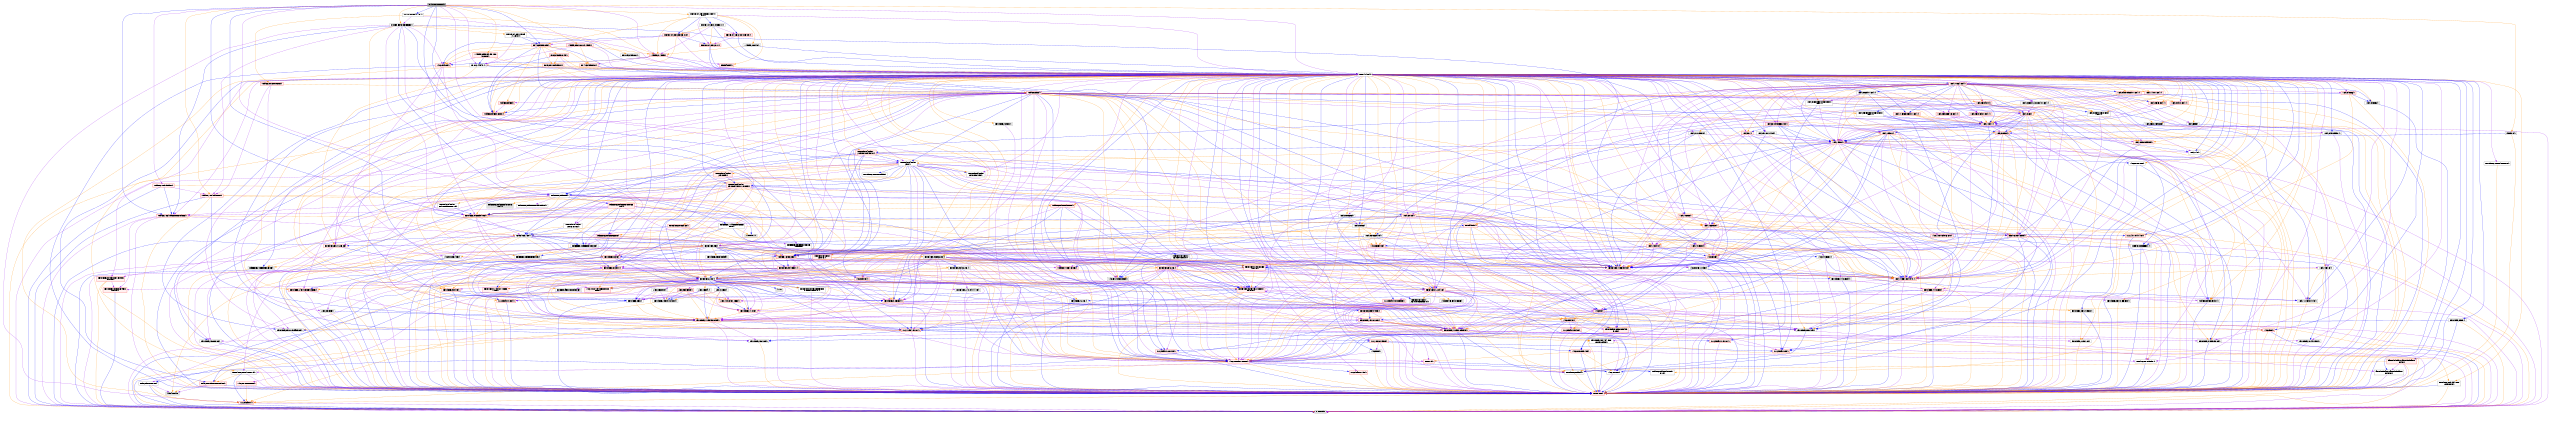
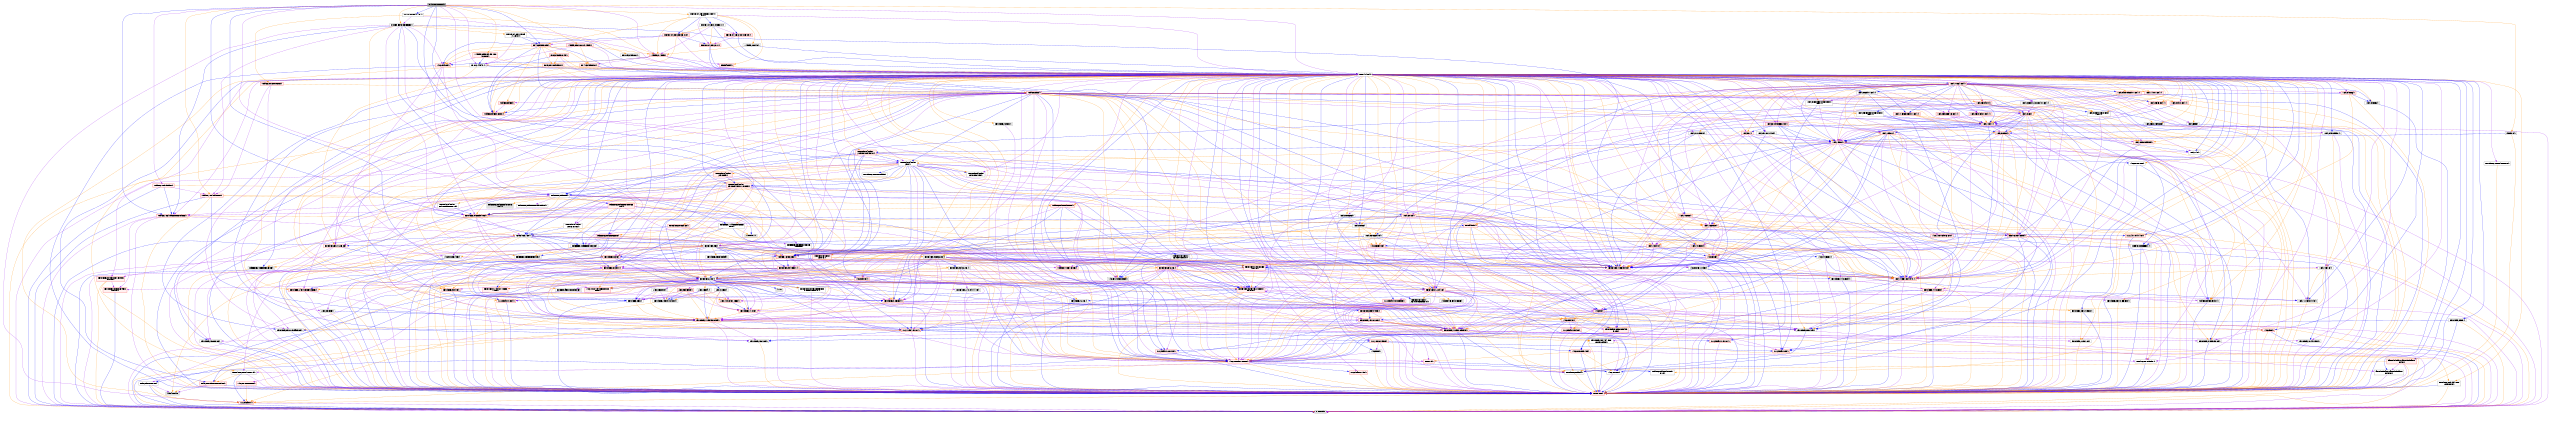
(1727, 93) -> (1727, 93)
(2278, 186) -> (2336, 201)
